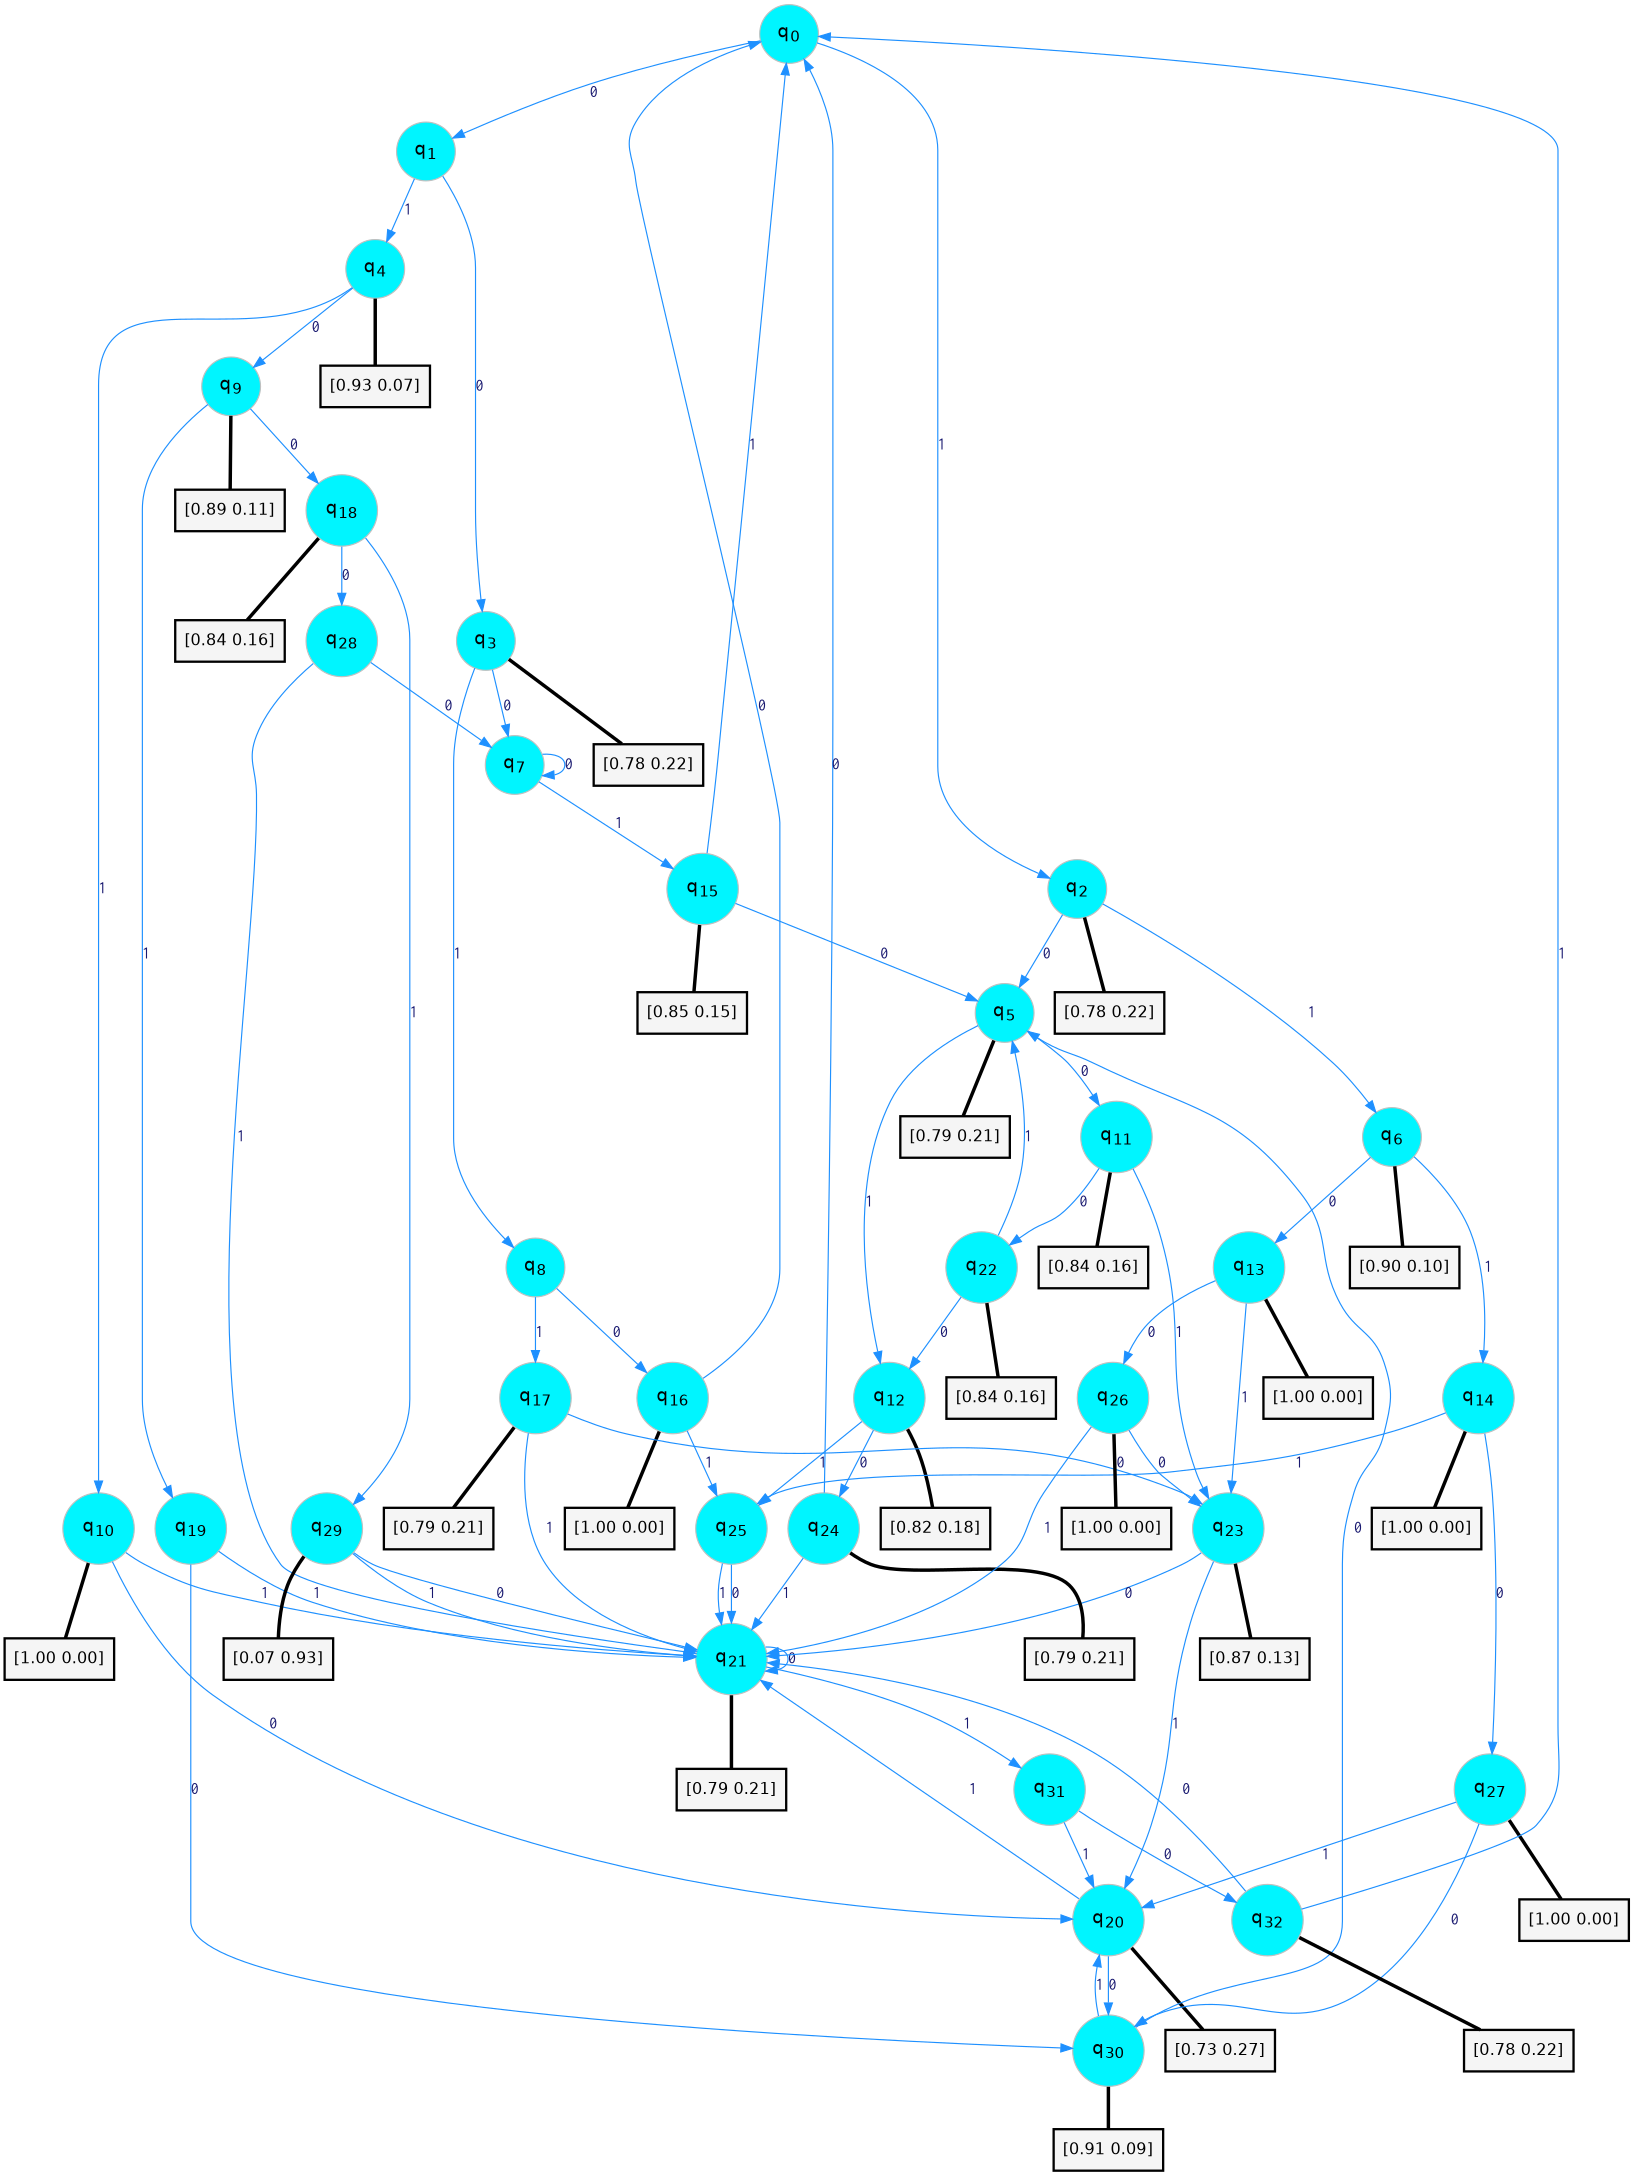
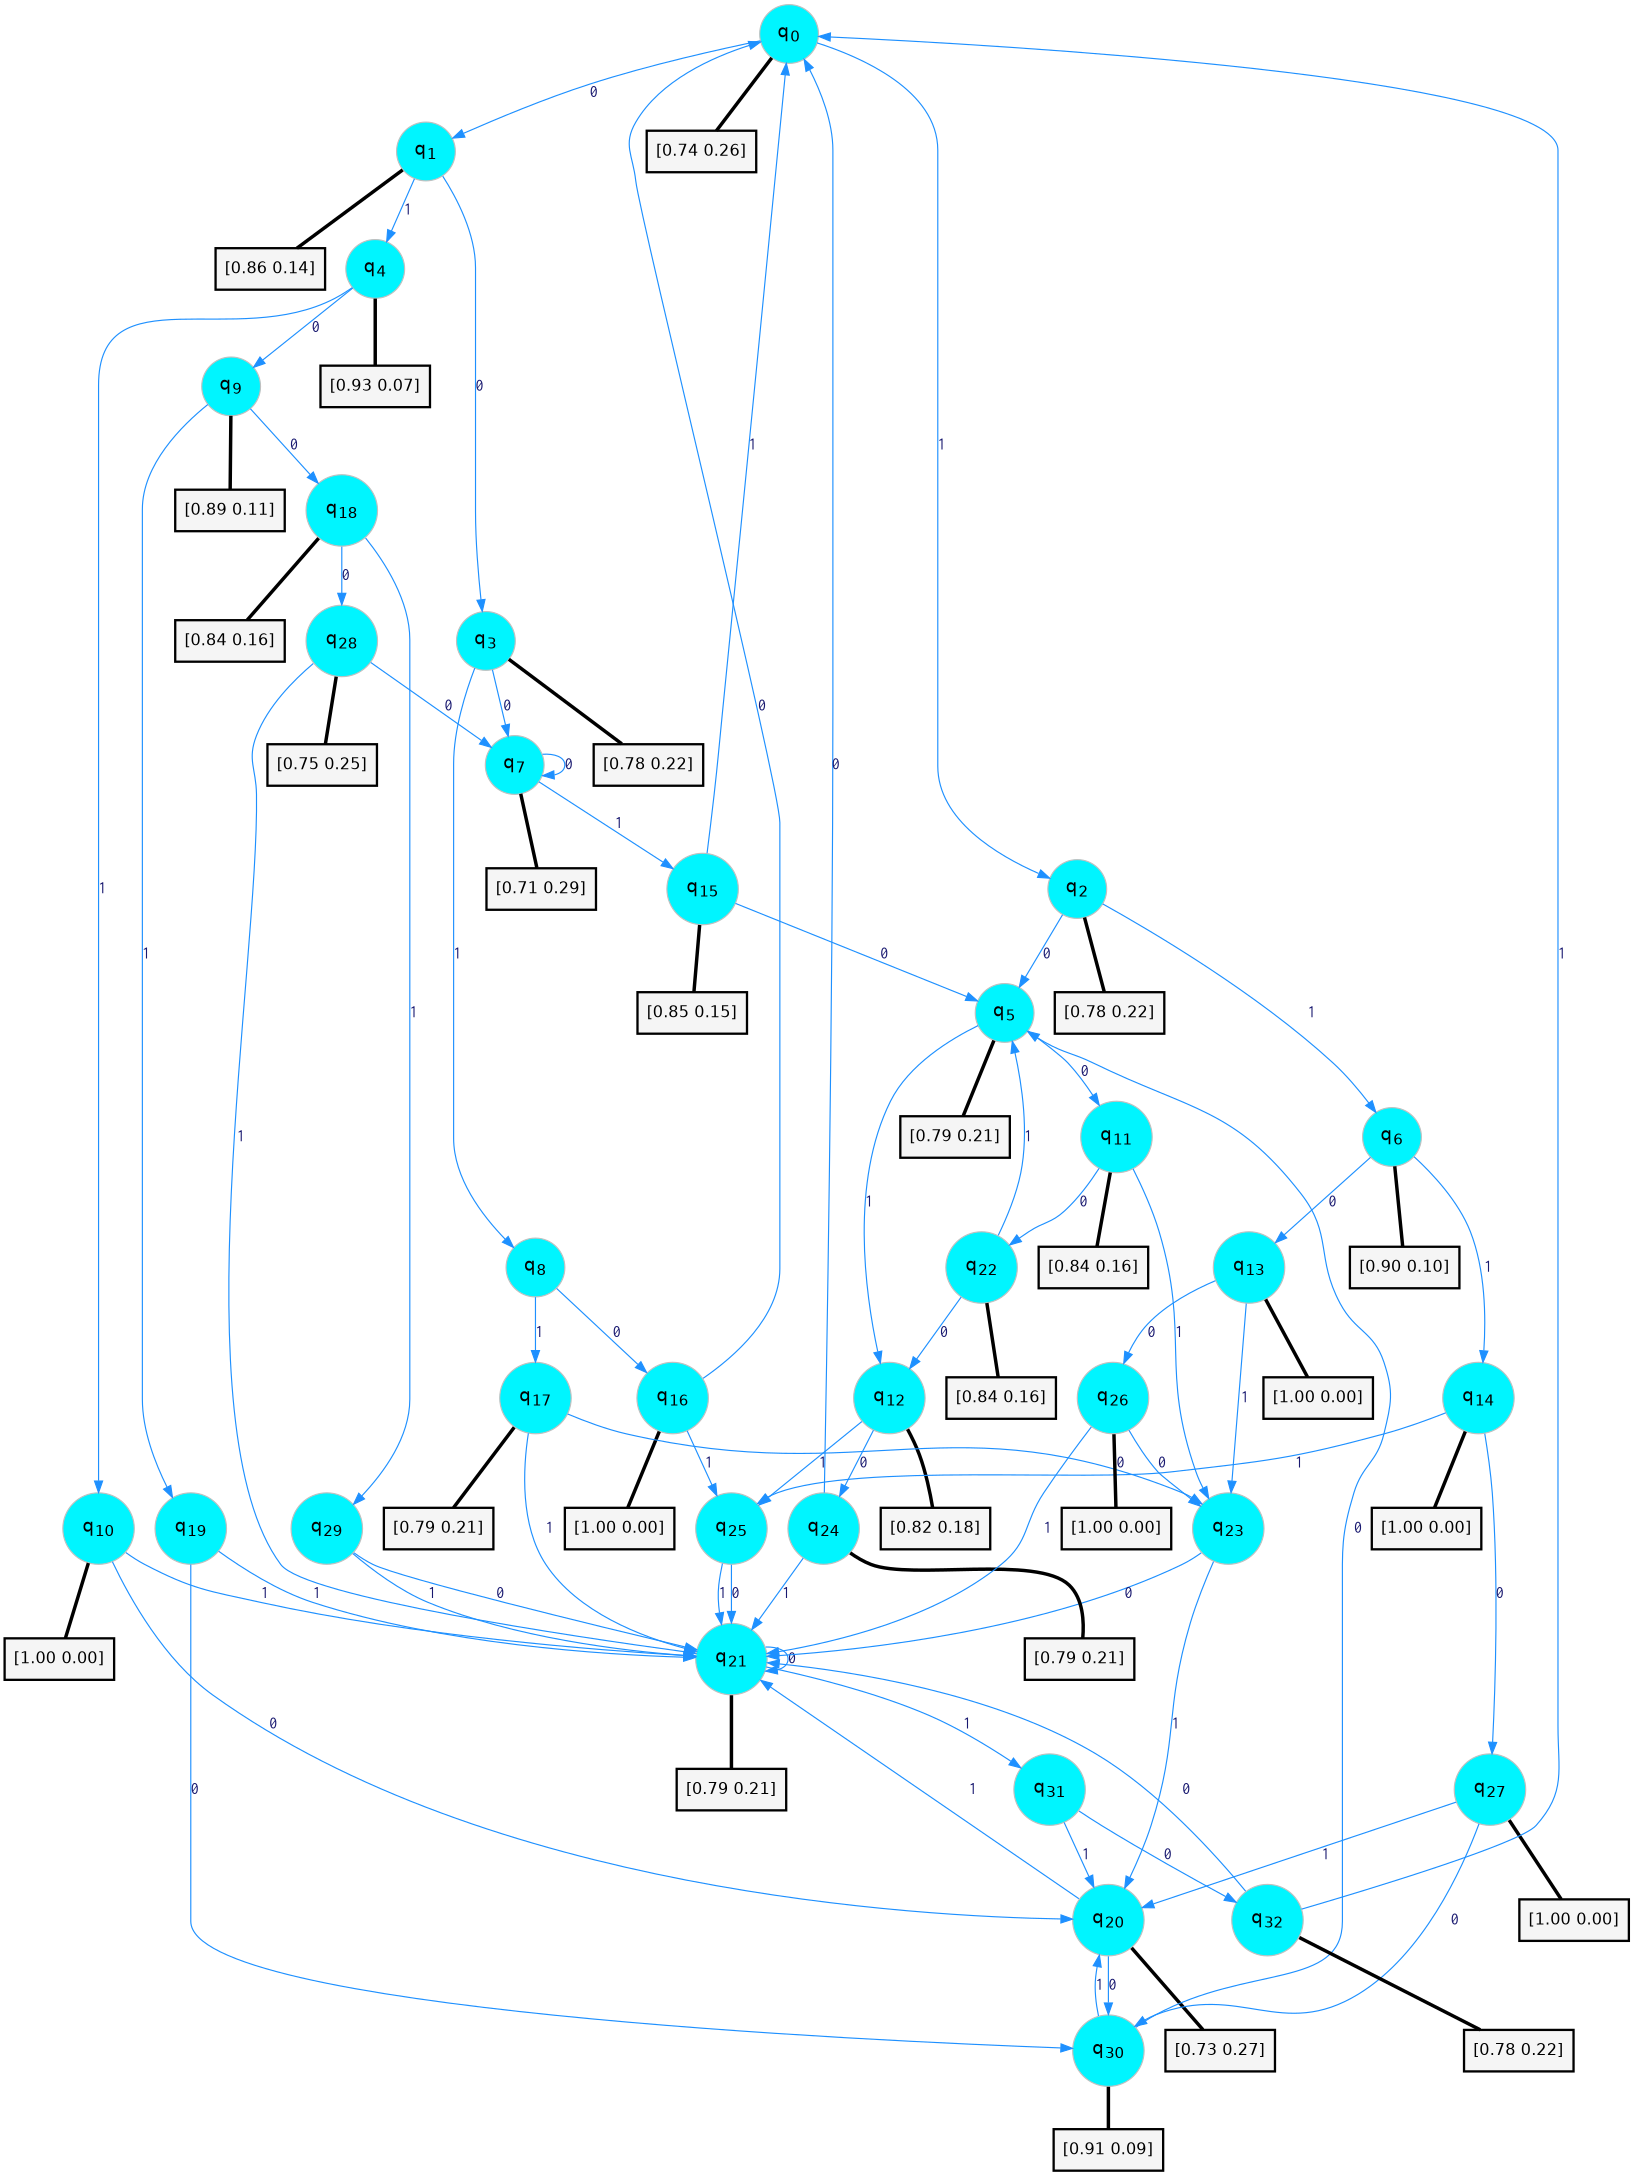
none -> (701, 151)
none -> (270, 269)
none -> (322, 765)
none -> (541, 889)
(278, 1659) -> none
(1255, 1659) -> none
